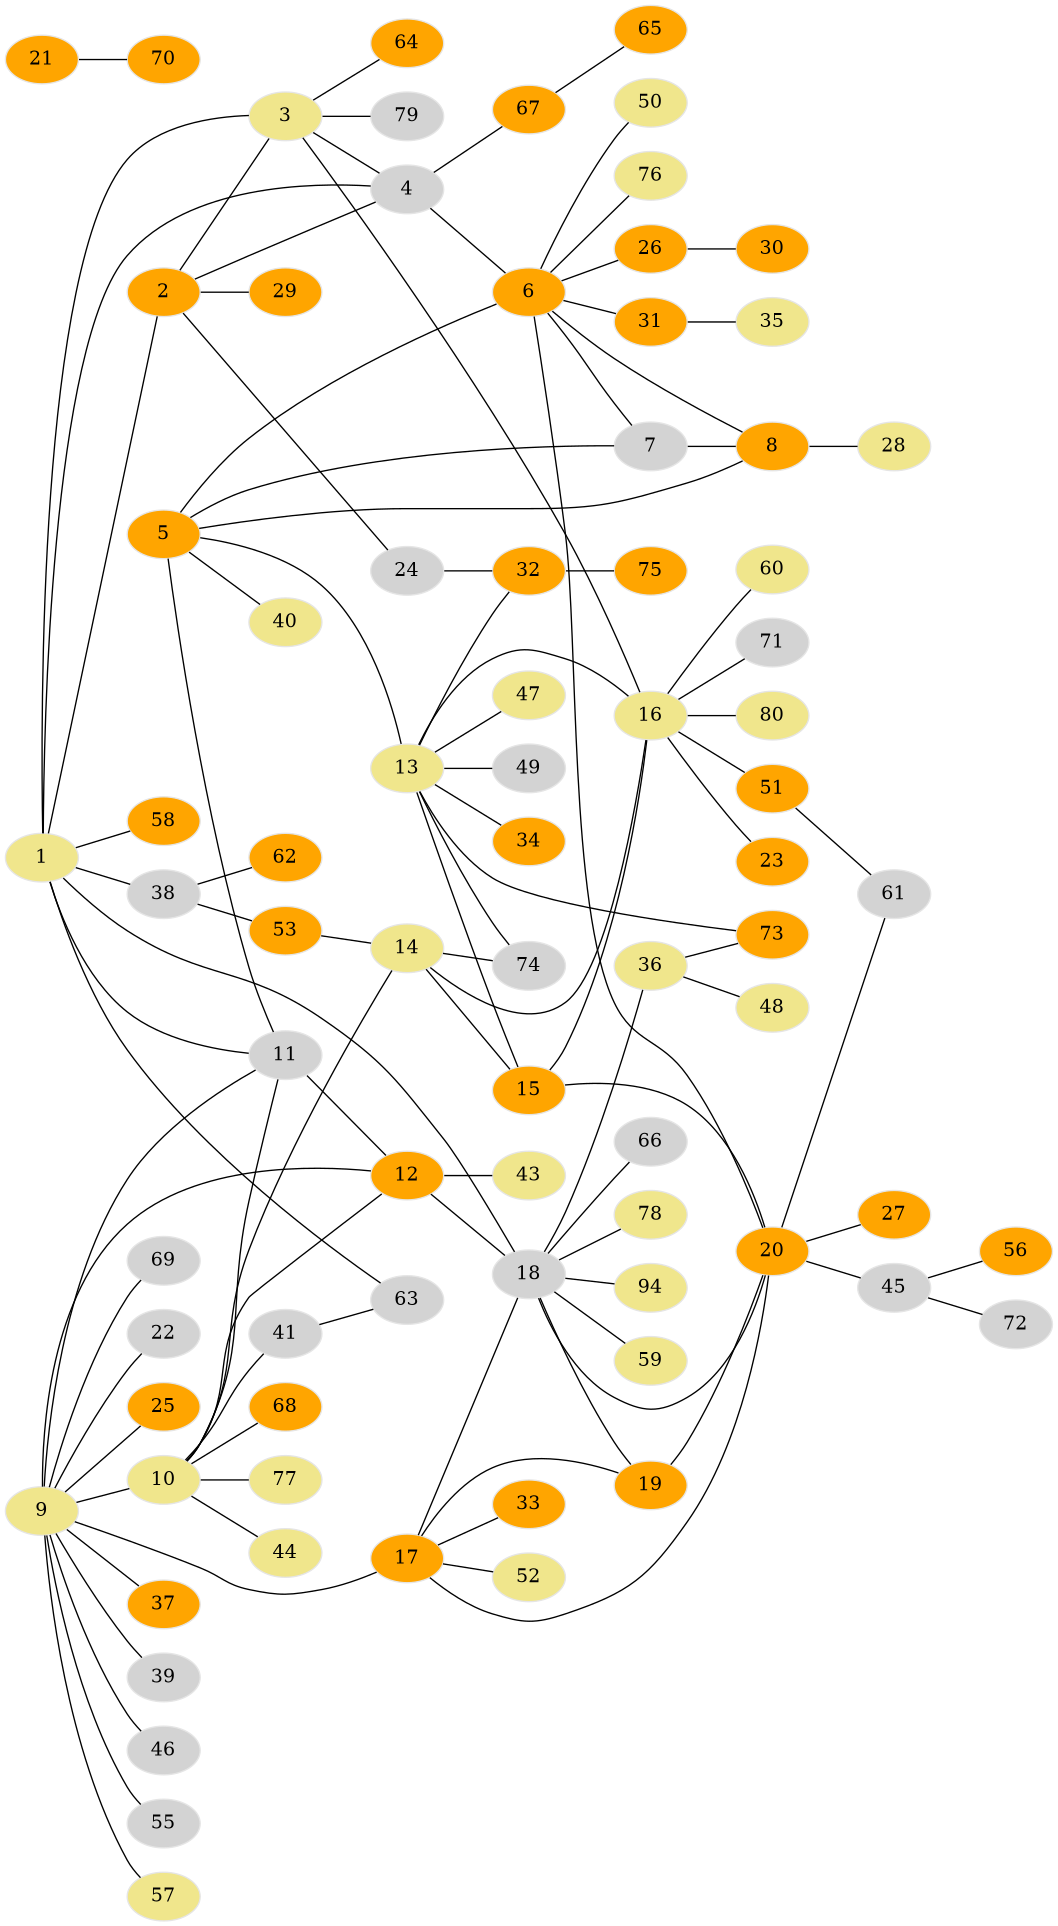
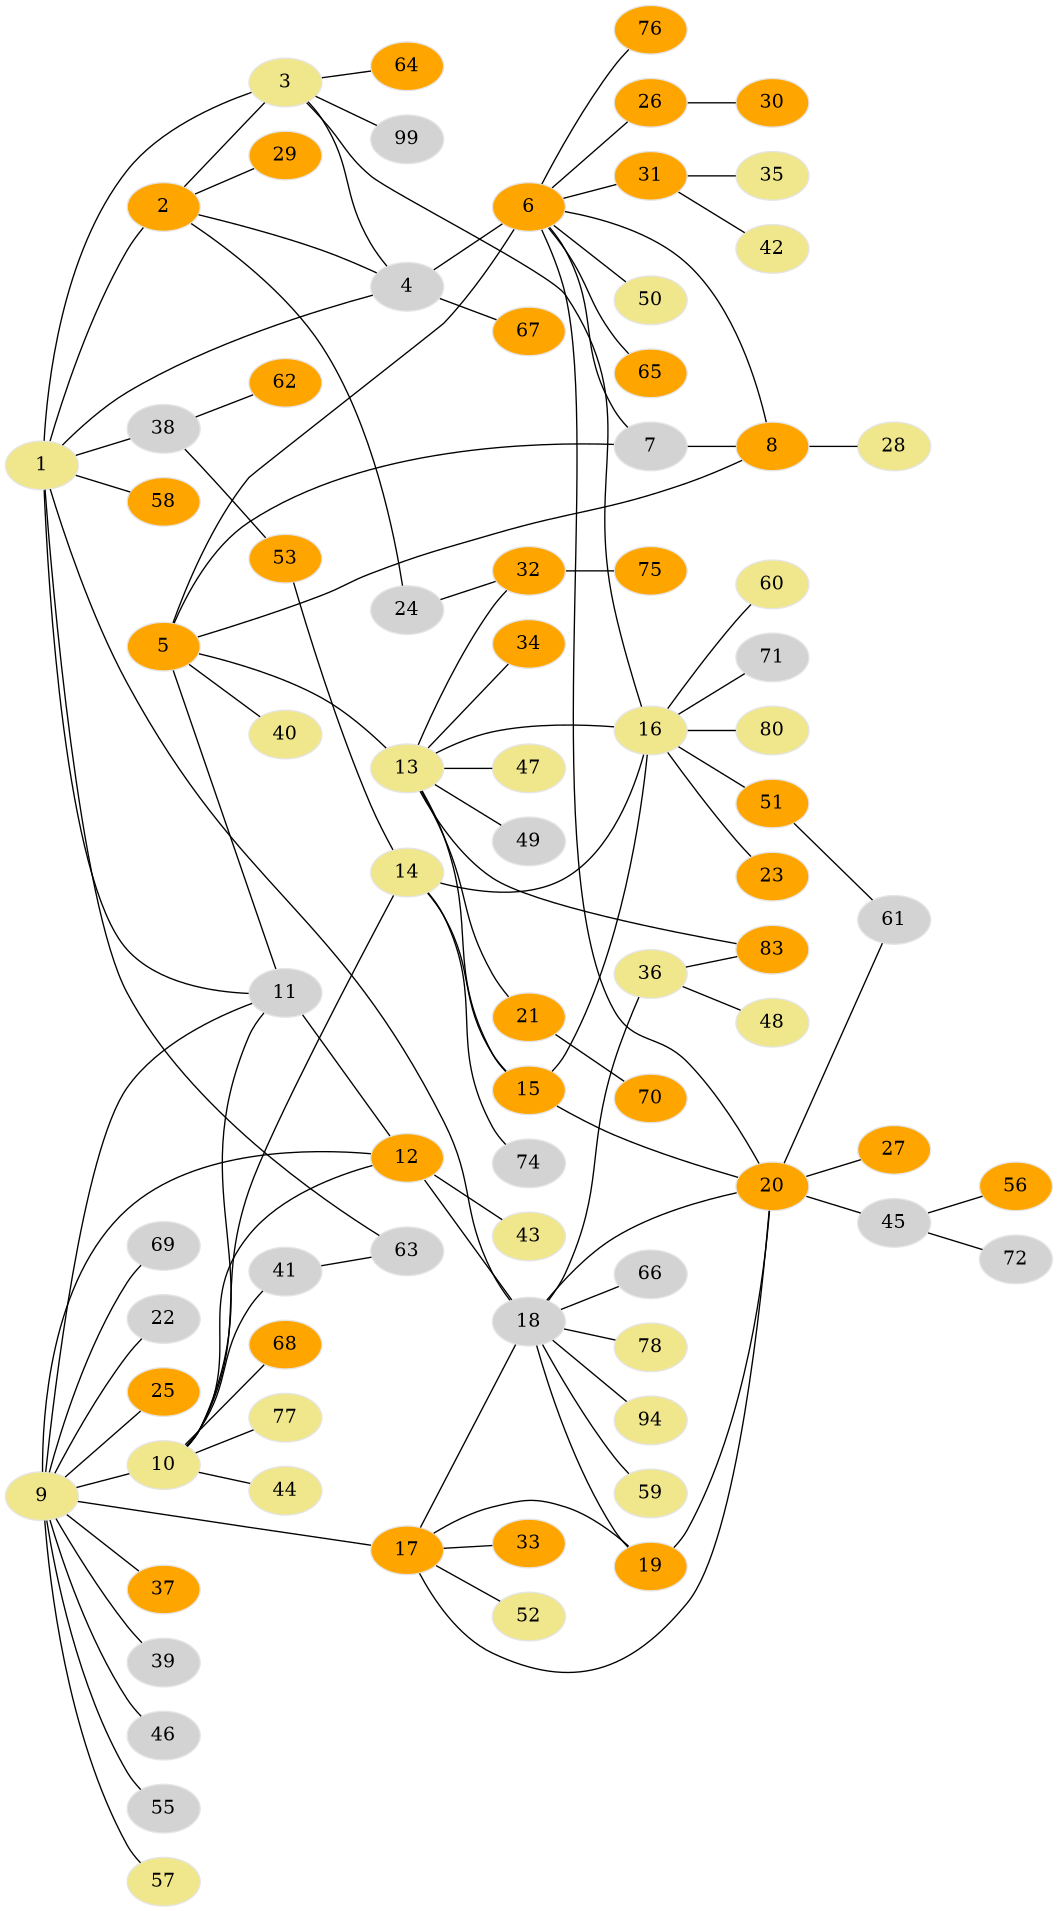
(590, 70) -> (593, 301)
(407, 116) -> (407, 139)
(651, 176) -> (651, 30)
none -> (772, 249)
(461, 871) -> (470, 922)
(772, 935) -> (772, 950)
